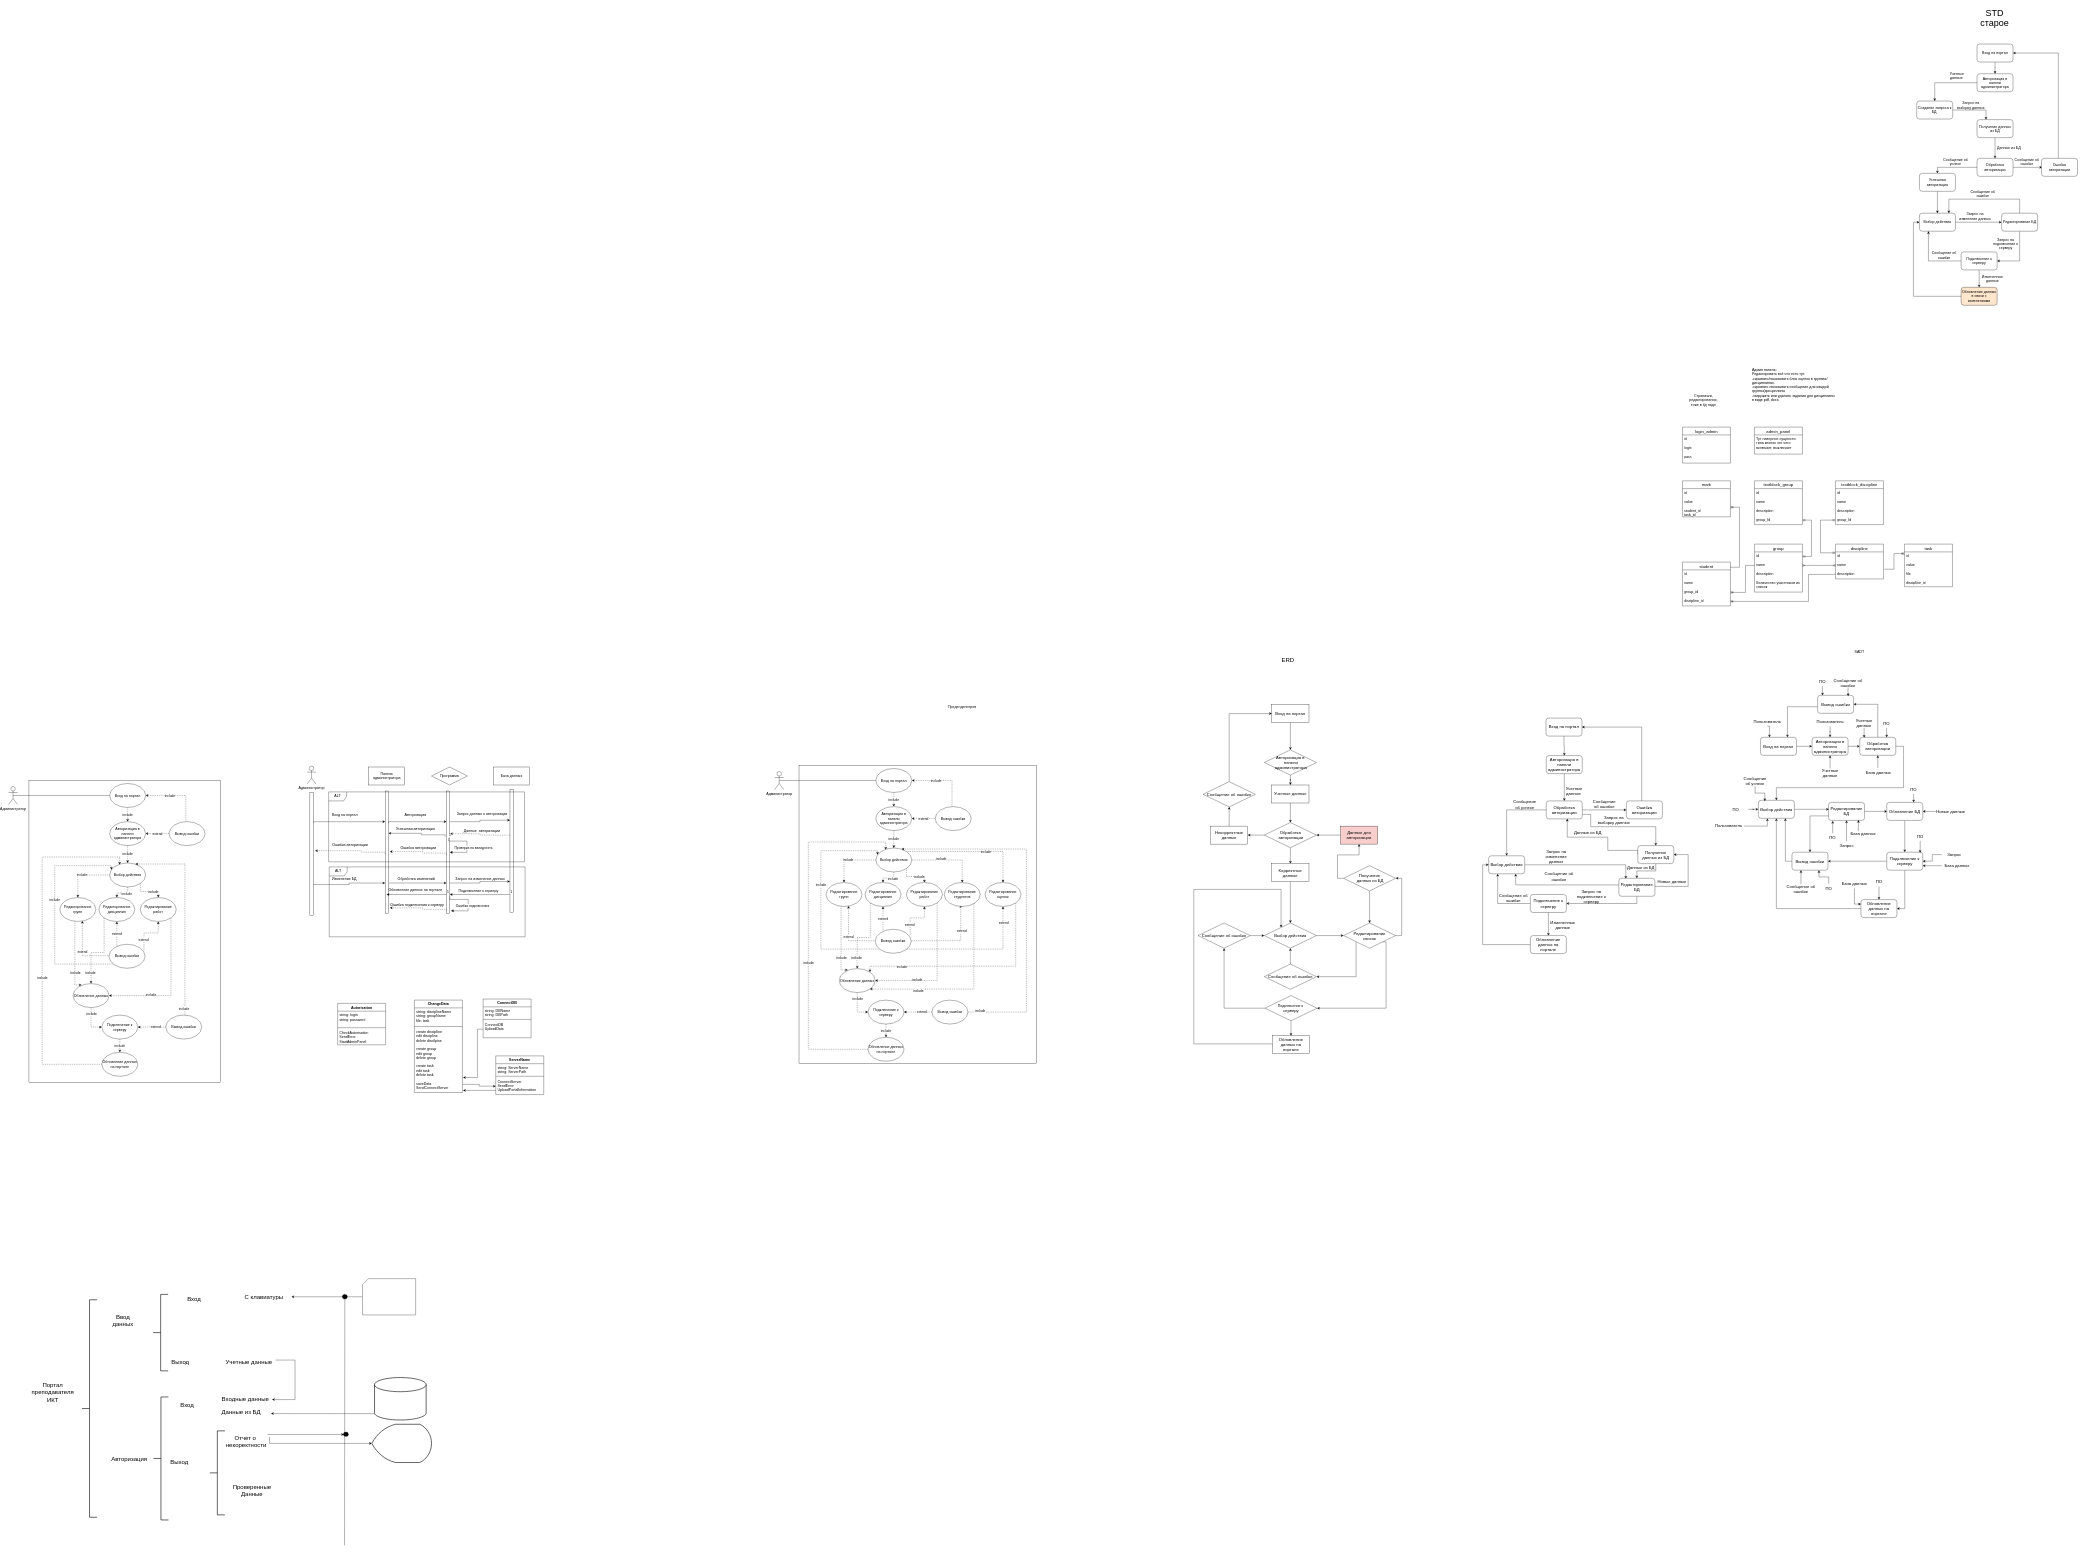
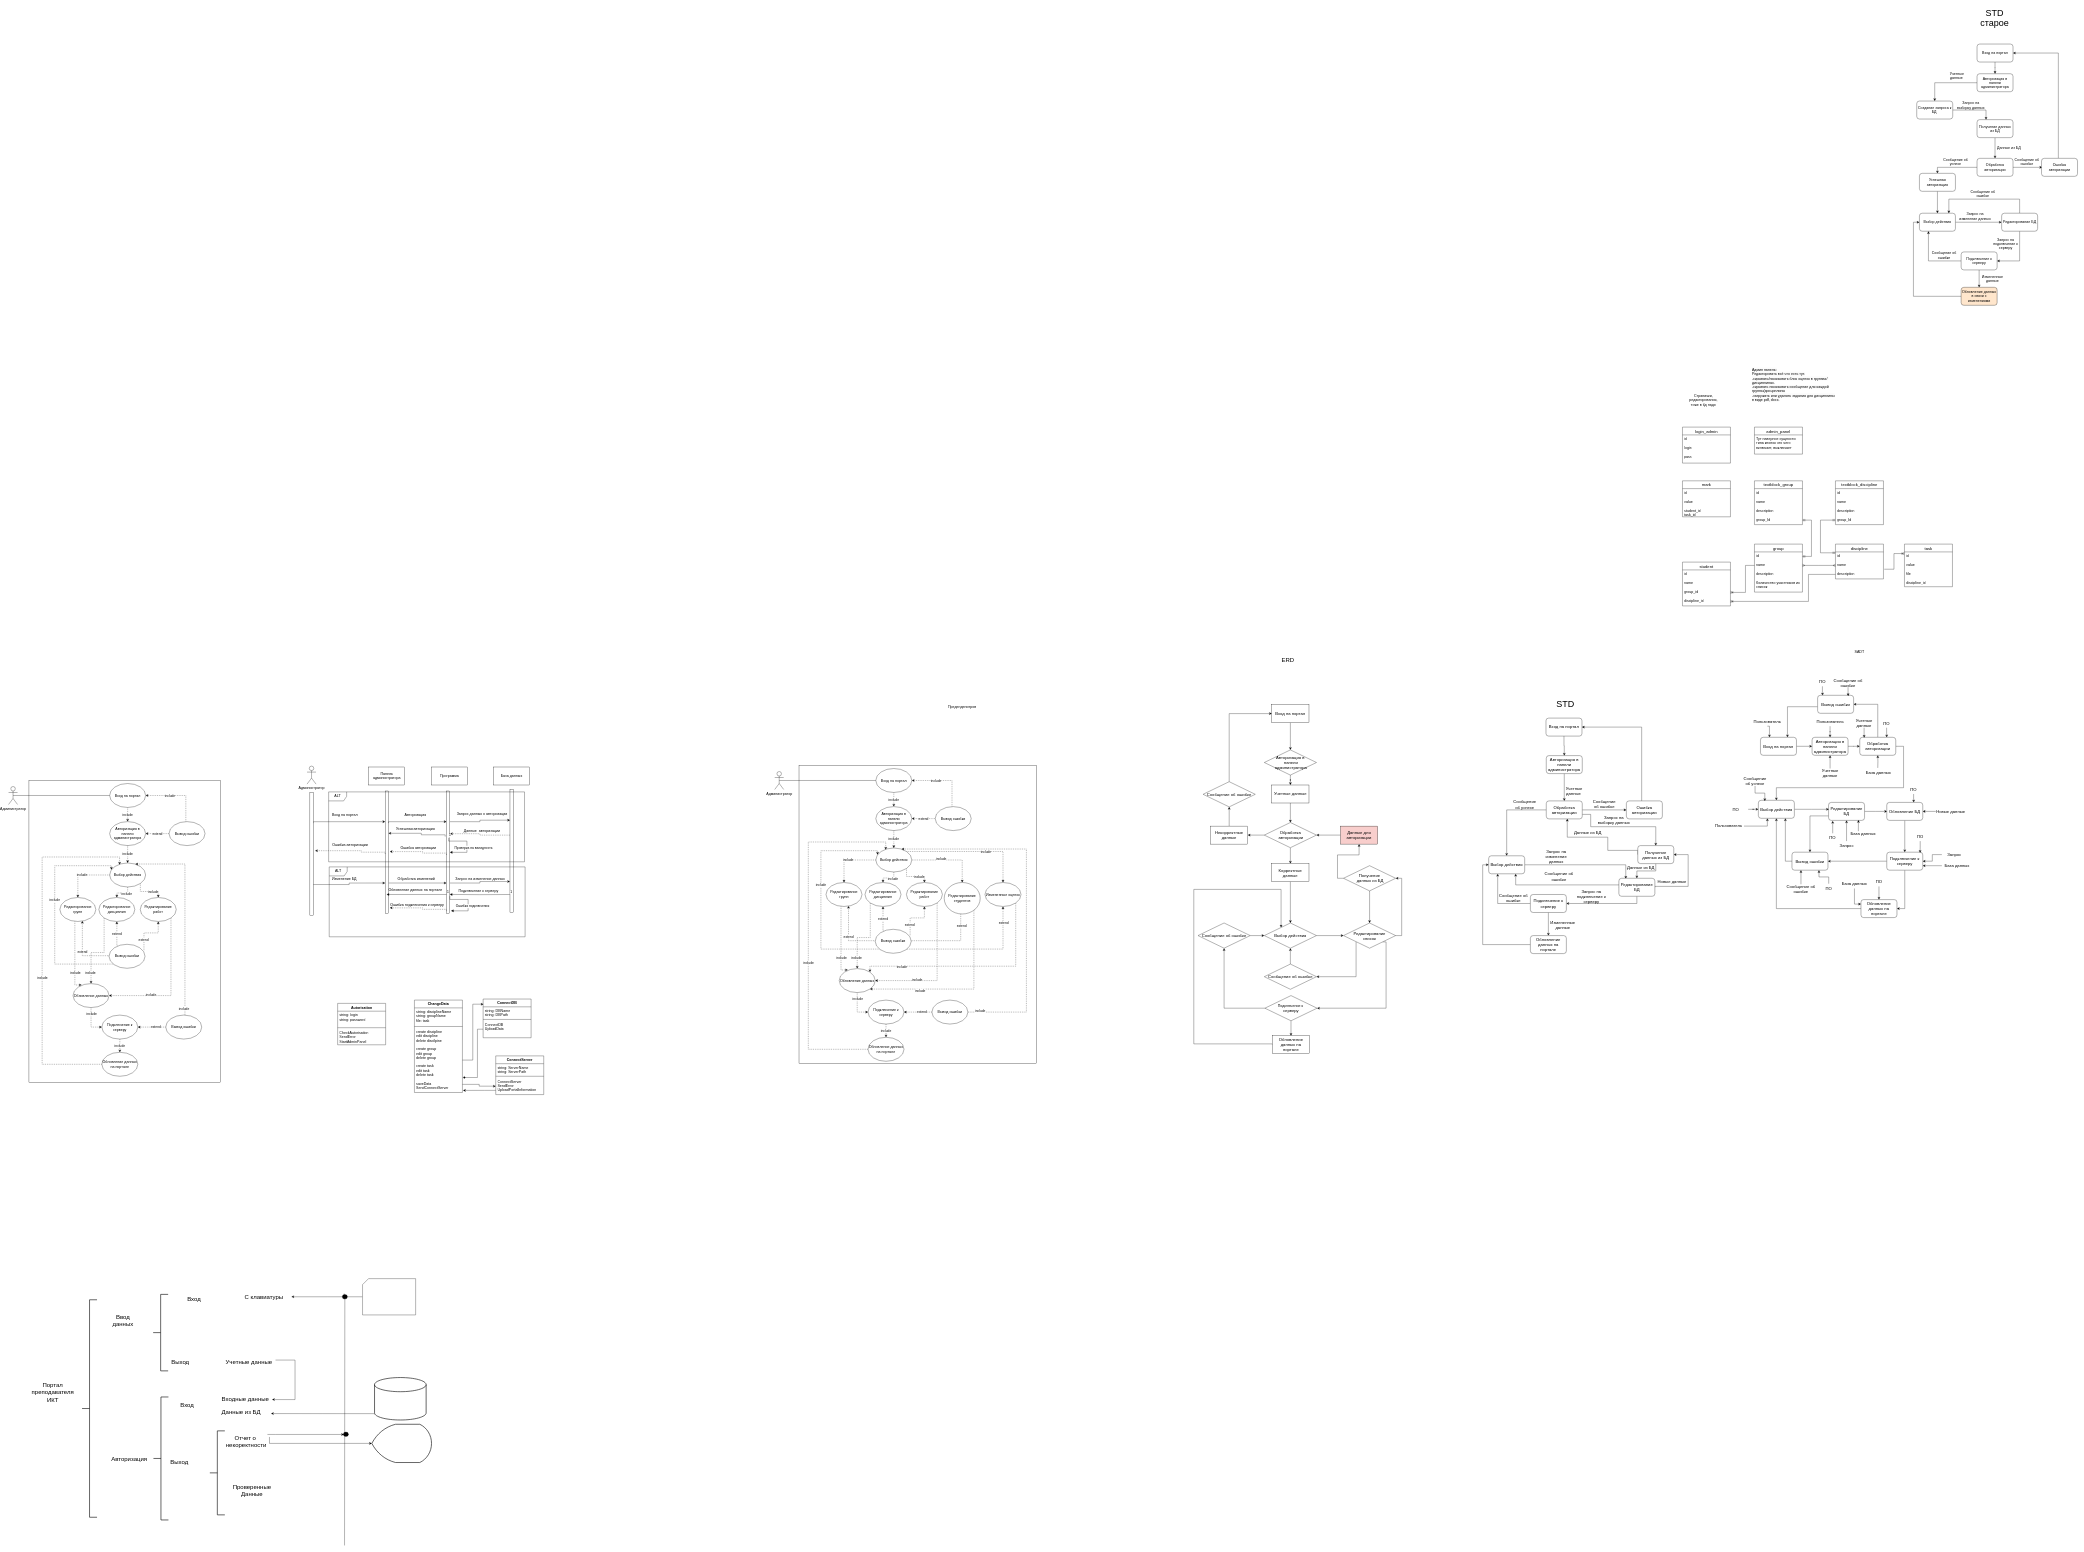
(1737, 507) -> none
none -> (1566, 704)
(450, 776) -> (450, 776)
(962, 894) -> (962, 898)
(1003, 894) -> (1003, 894)
none -> (480, 1004)
(520, 1060) -> (520, 1060)
(466, 1077) -> (466, 1077)
